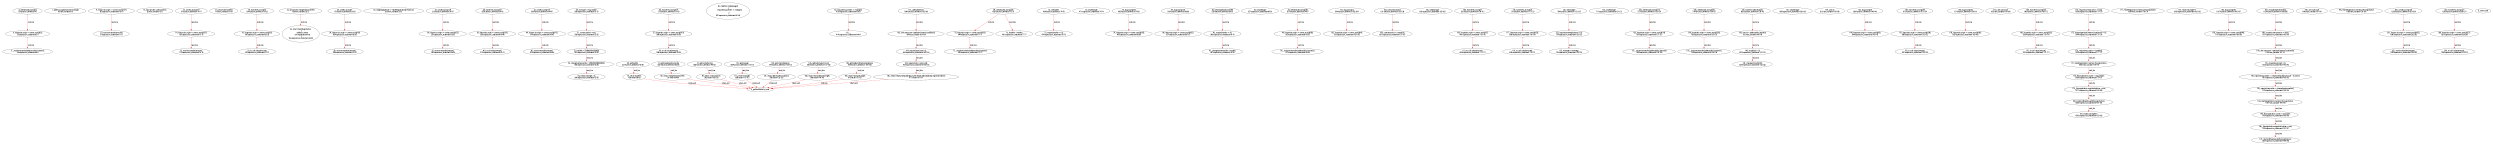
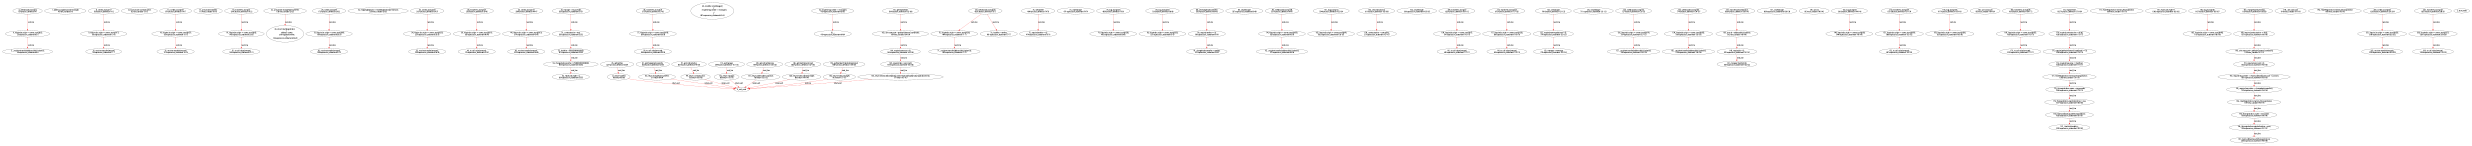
none -> (104, 11)
none -> (2069, 11)
(760, 90) -> (742, 90)
